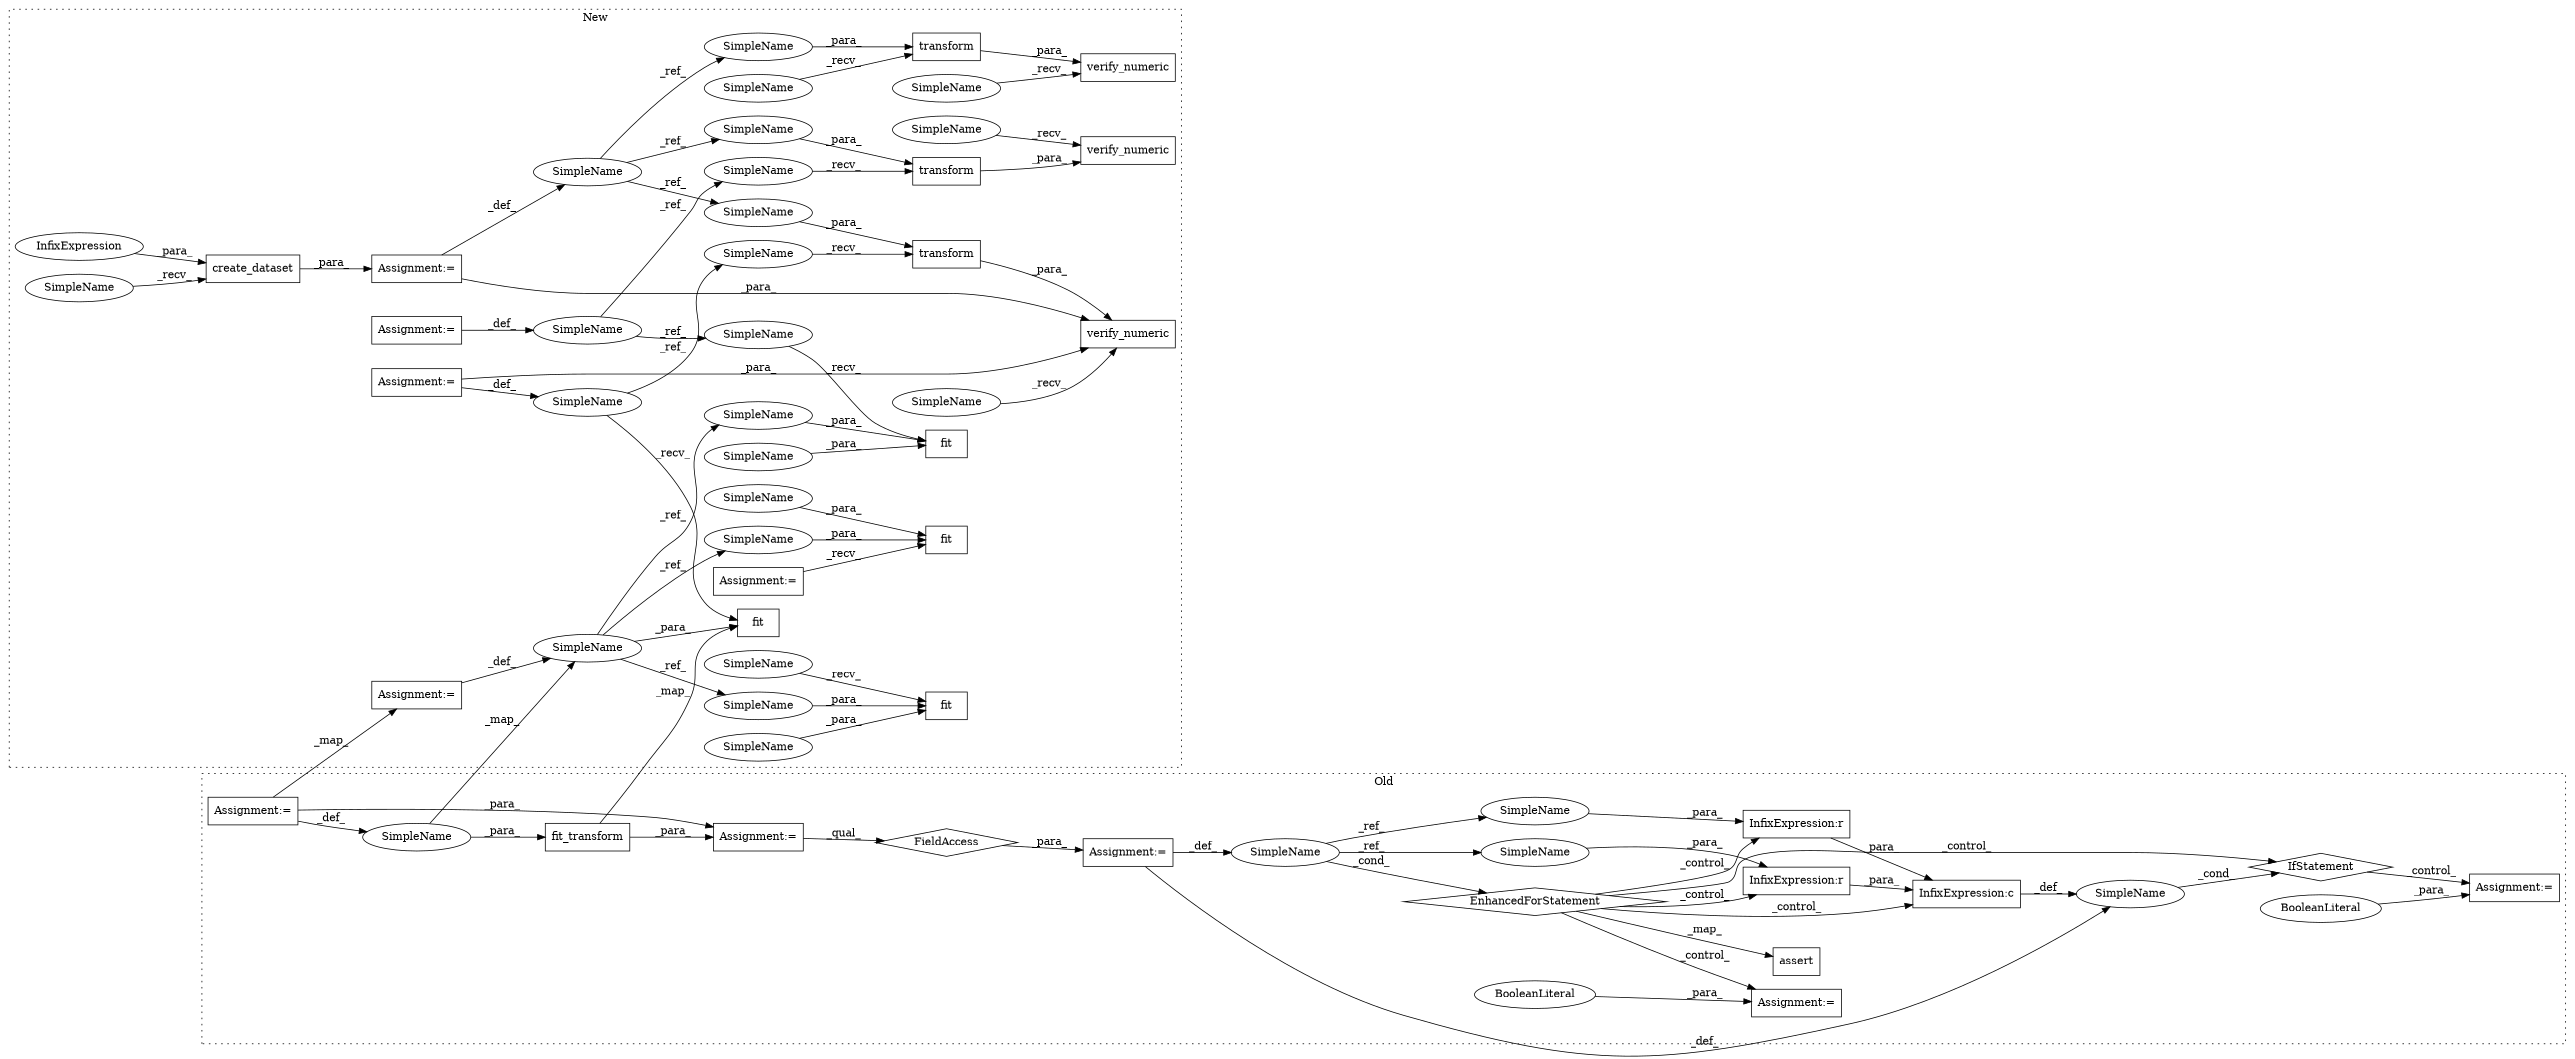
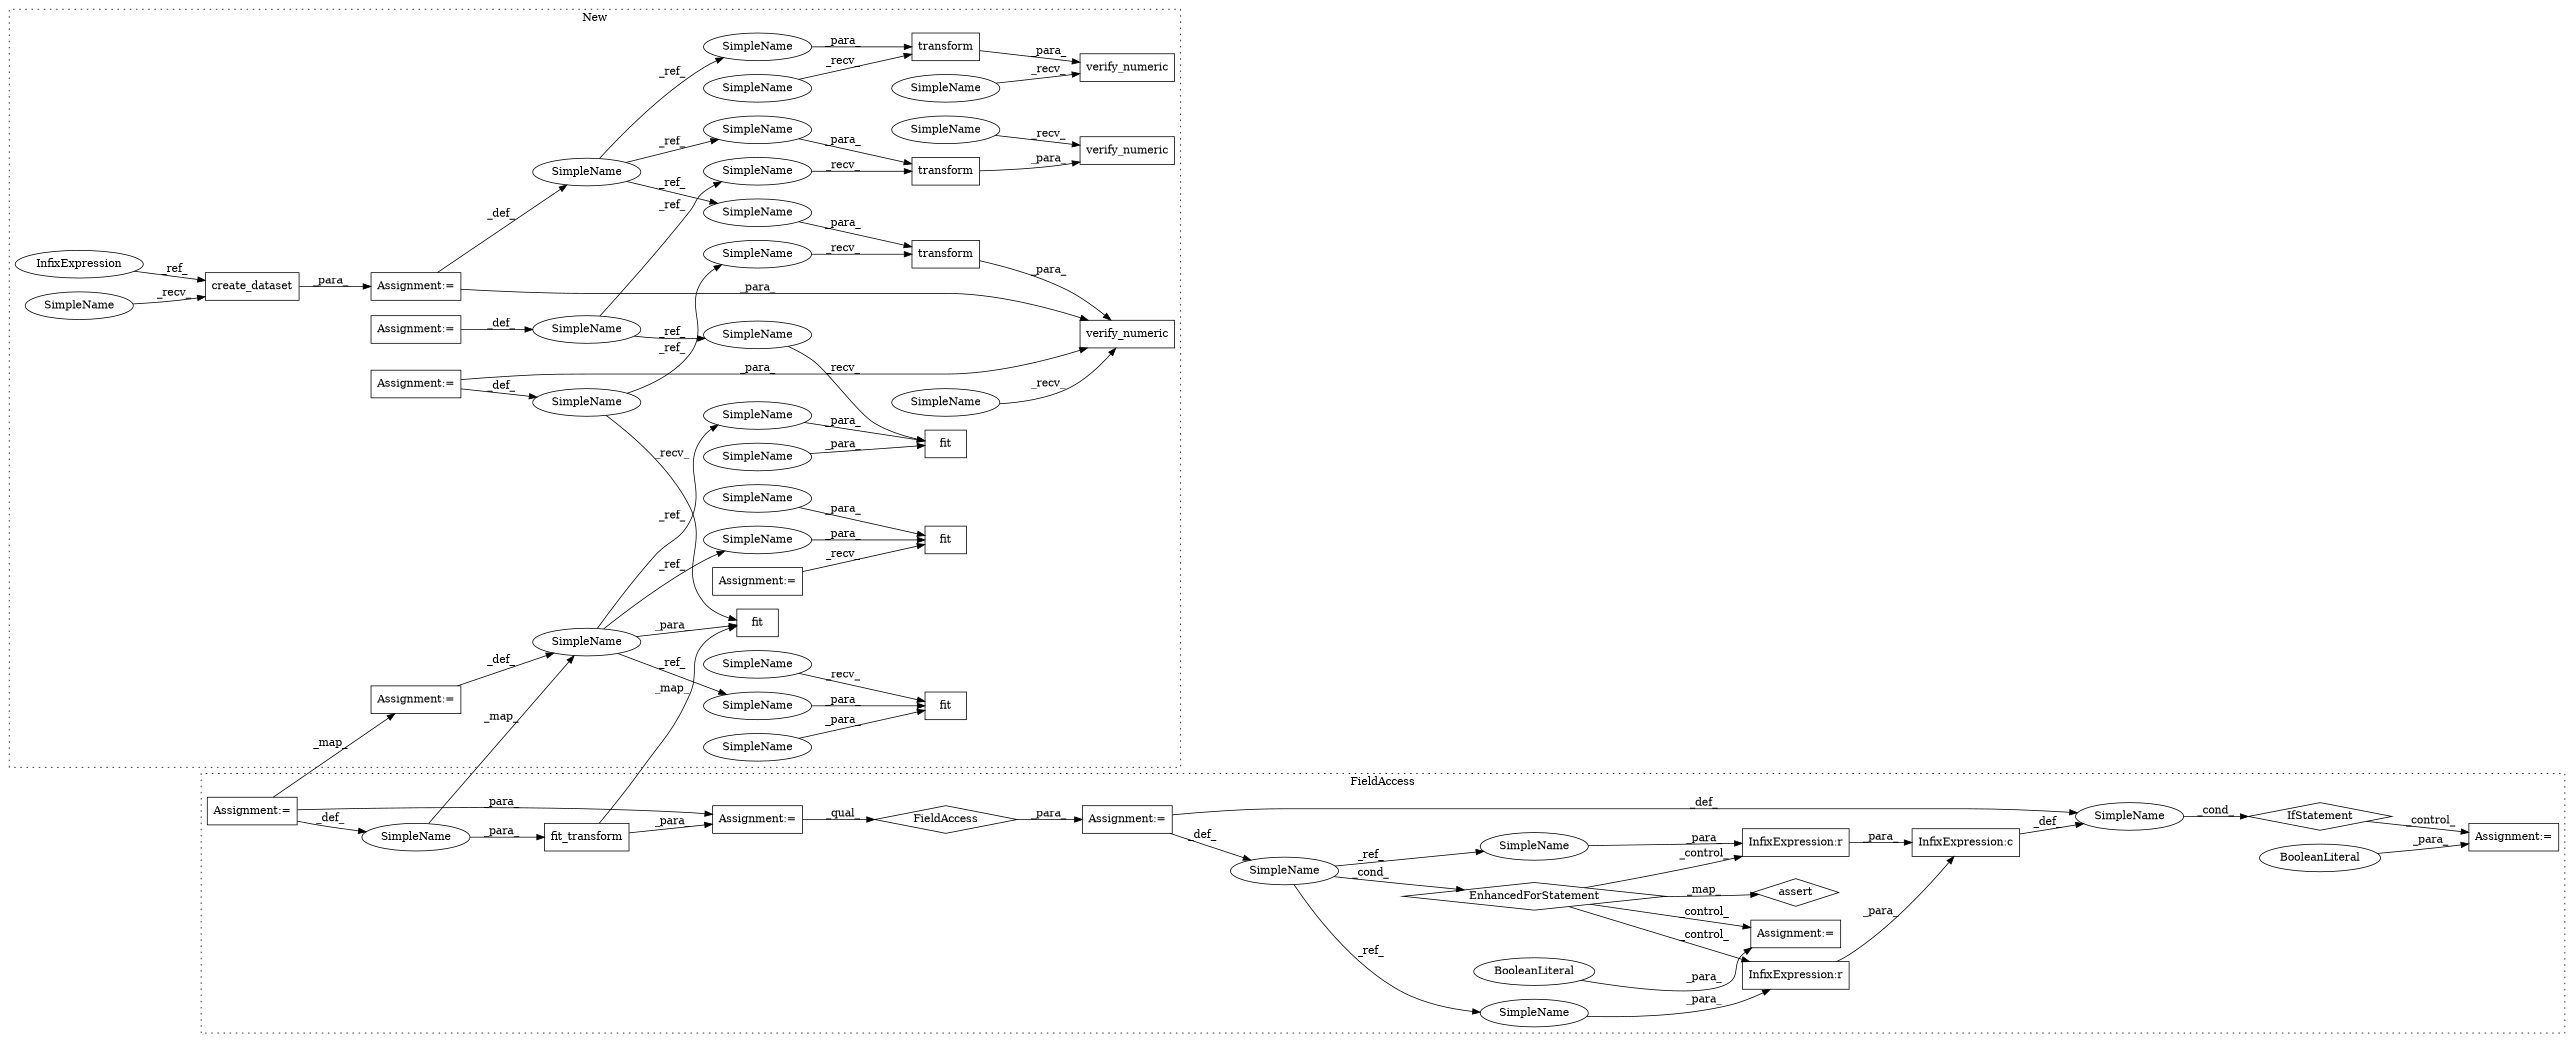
(175, 252) -> (174, 269)
(1384, 782) -> (1383, 782)
(1931, 853) -> none
(1753, 916) -> none
(1796, 962) -> (1796, 892)
